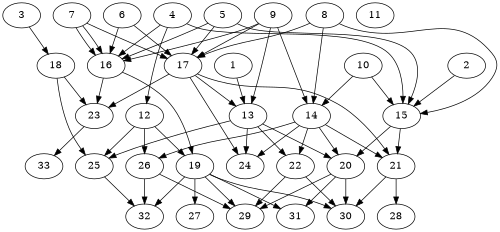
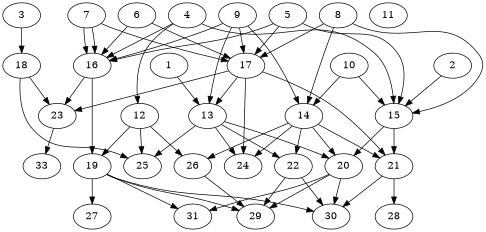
(145, 217) -> none
